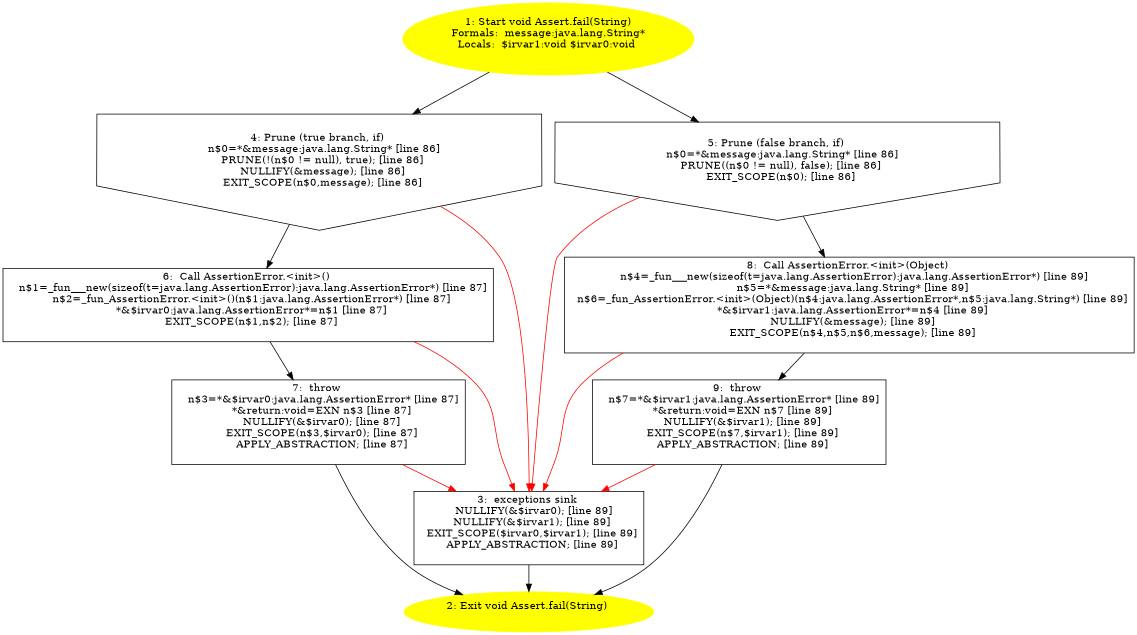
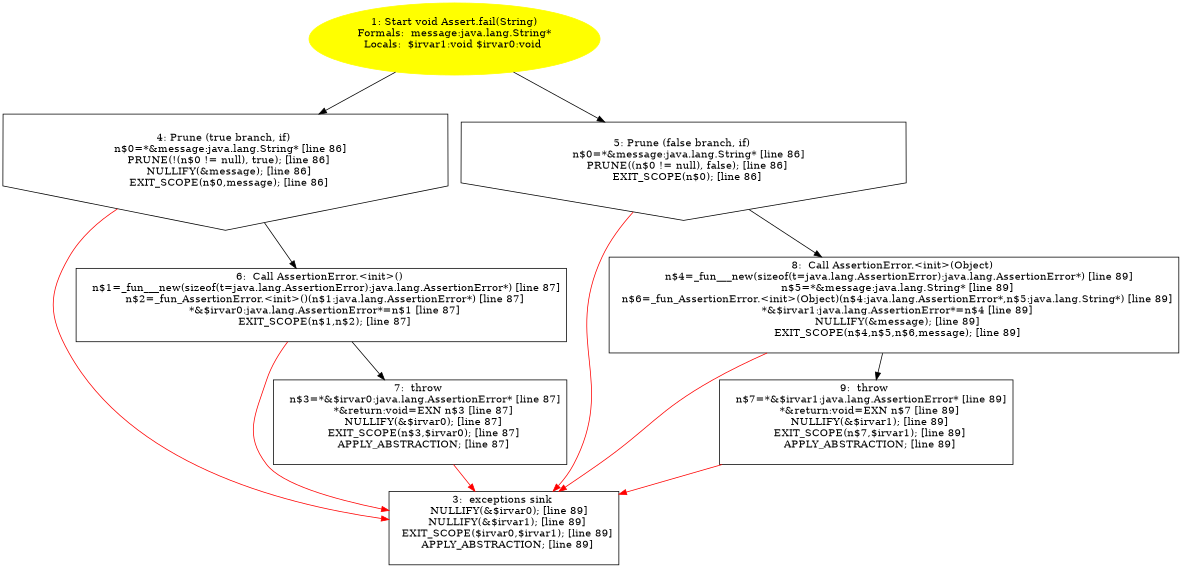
(529, 612) -> none
